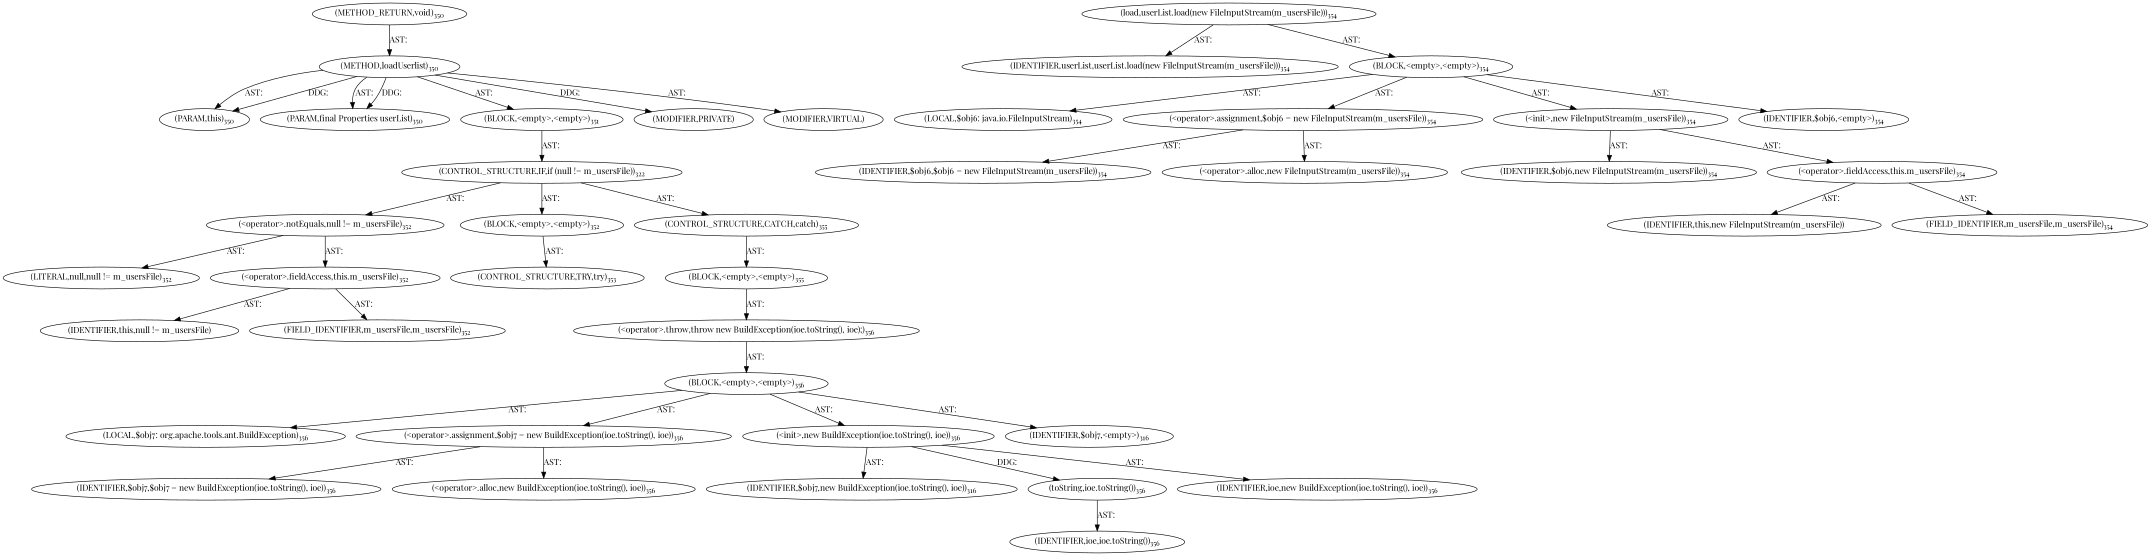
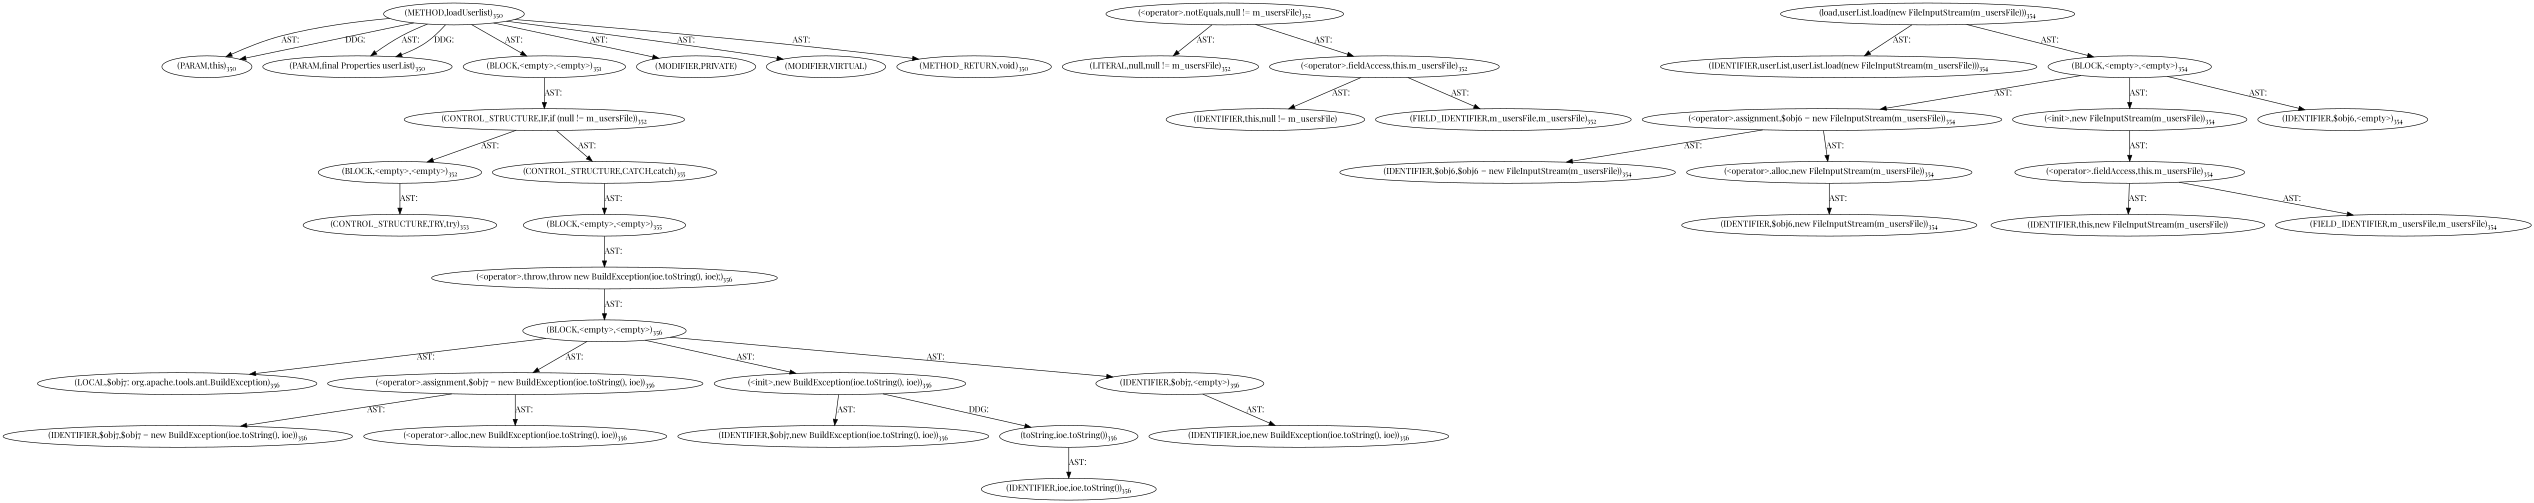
(390, 37) -> (714, 37)
(571, 93) -> (600, 40)
(1003, 120) -> none
(1610, 143) -> (1829, 196)
(640, 171) -> (642, 119)
(436, 198) -> none
(1144, 435) -> (1235, 383)
(1093, 462) -> (1236, 409)
(972, 488) -> (943, 435)
